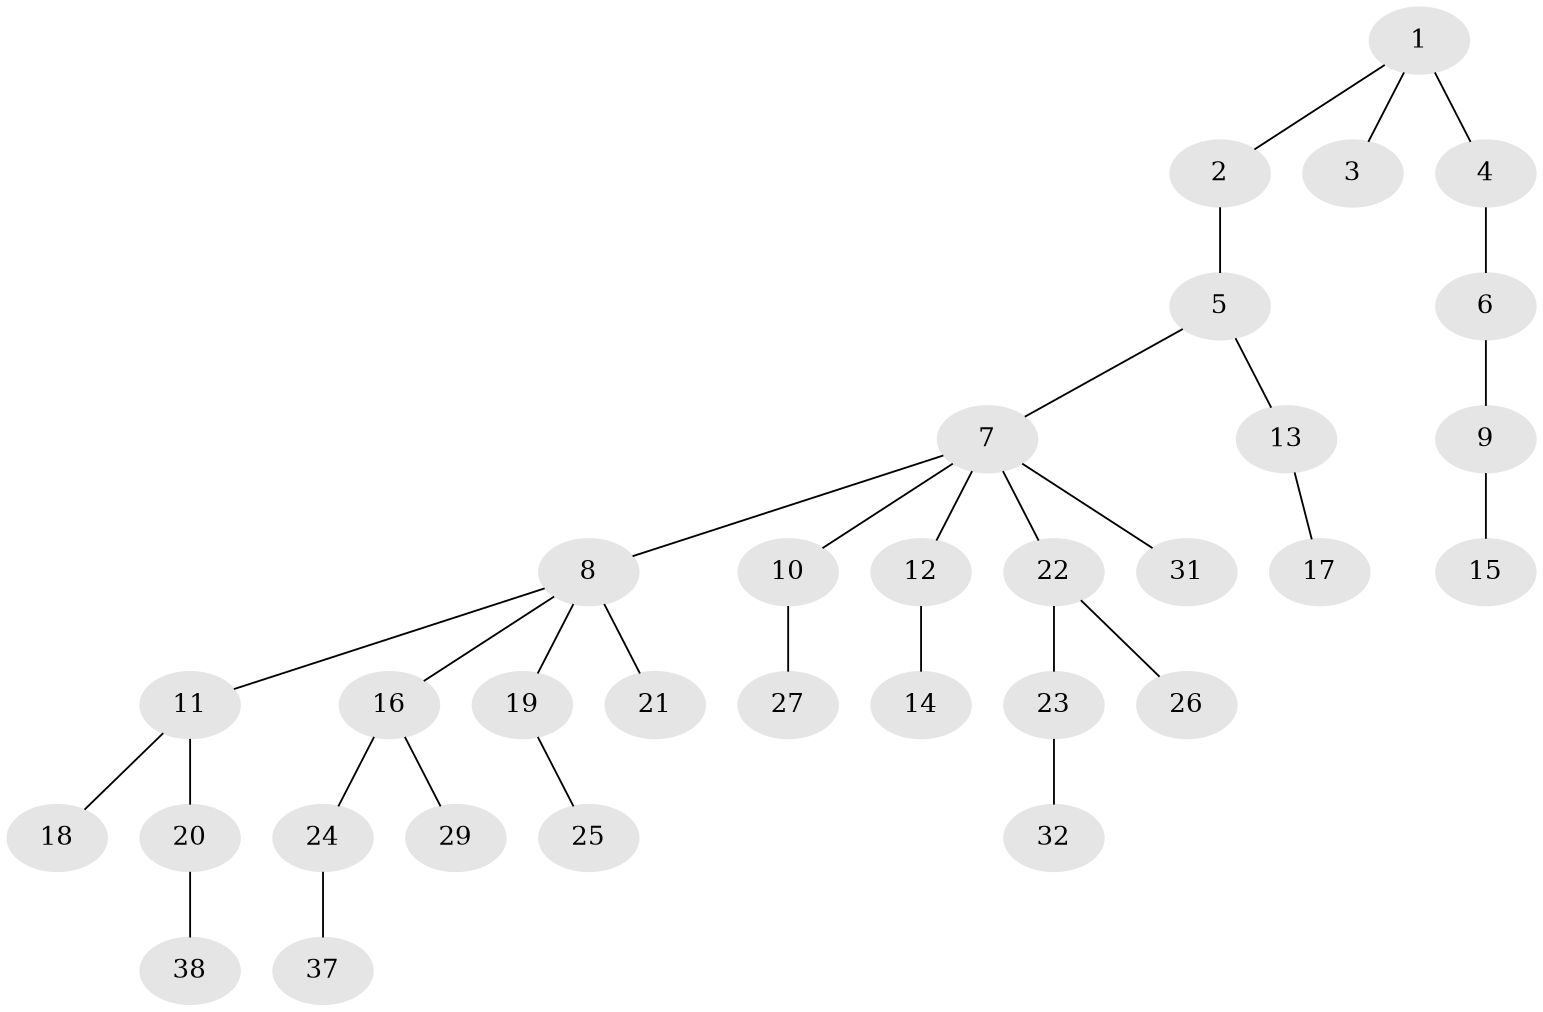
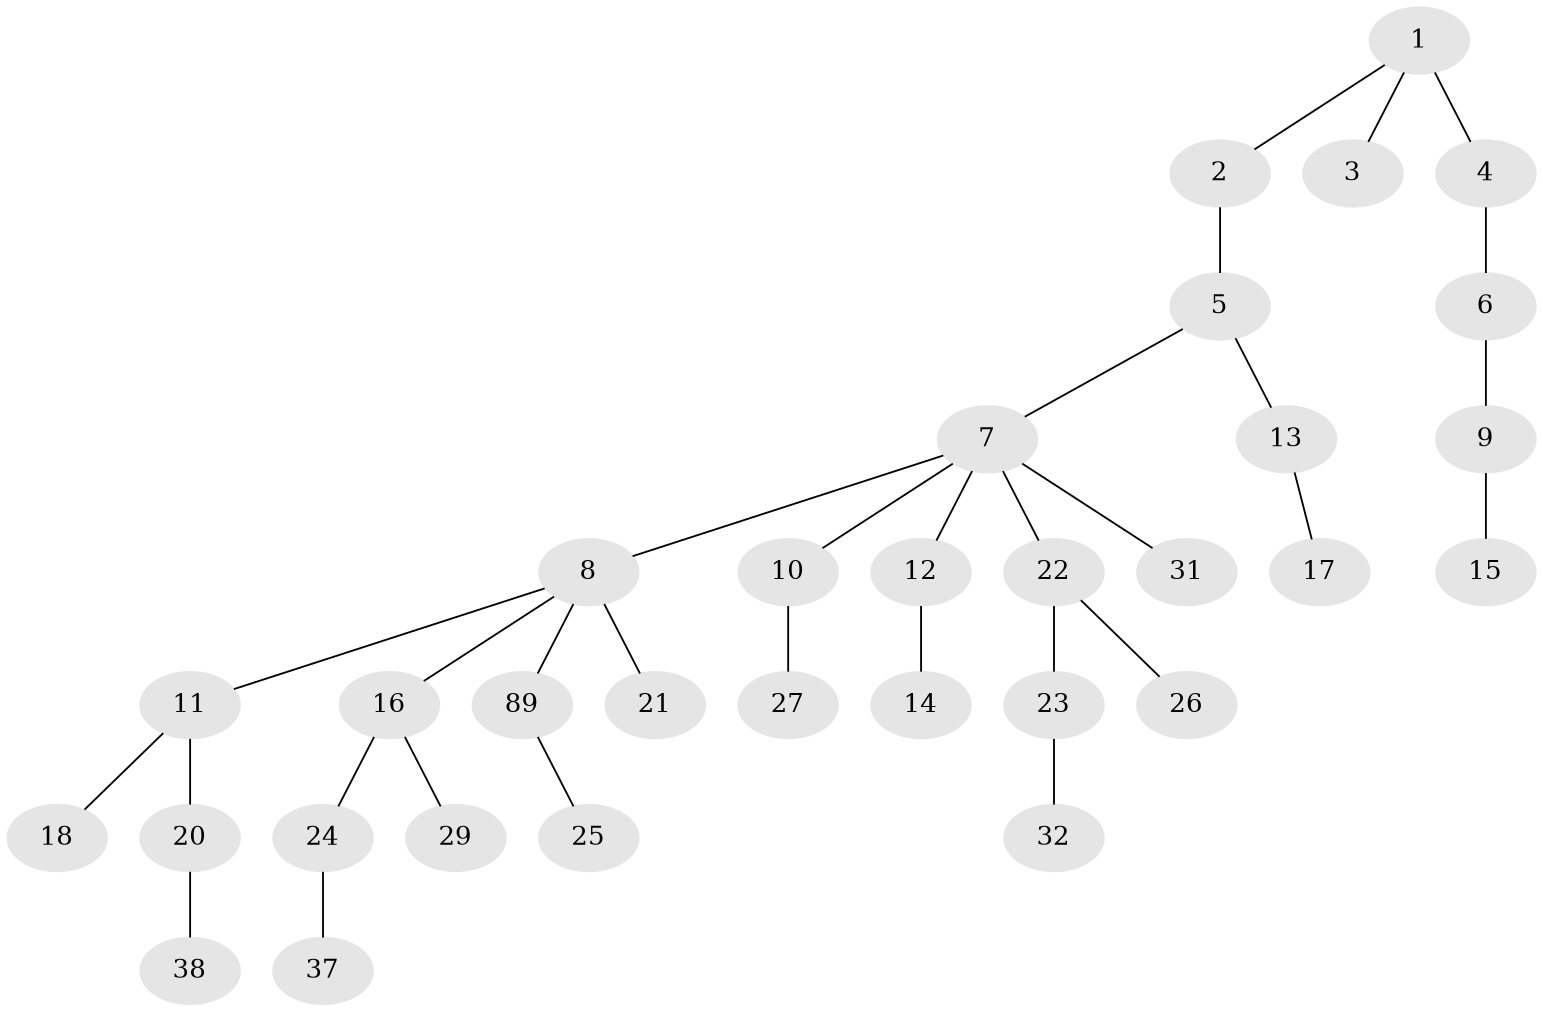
(522, 705) -> (522, 705)
